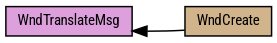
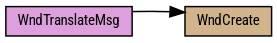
(166, 31) -> (151, 11)
